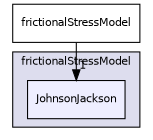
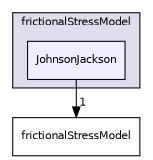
(76, 58) -> (76, 95)
